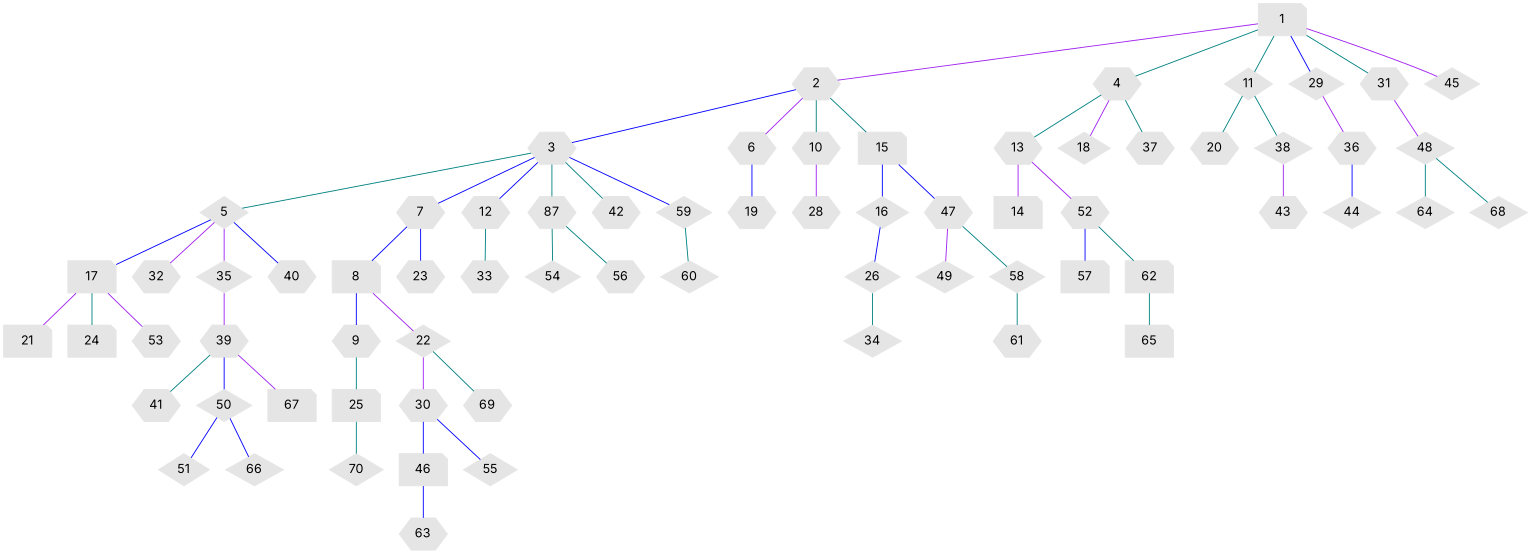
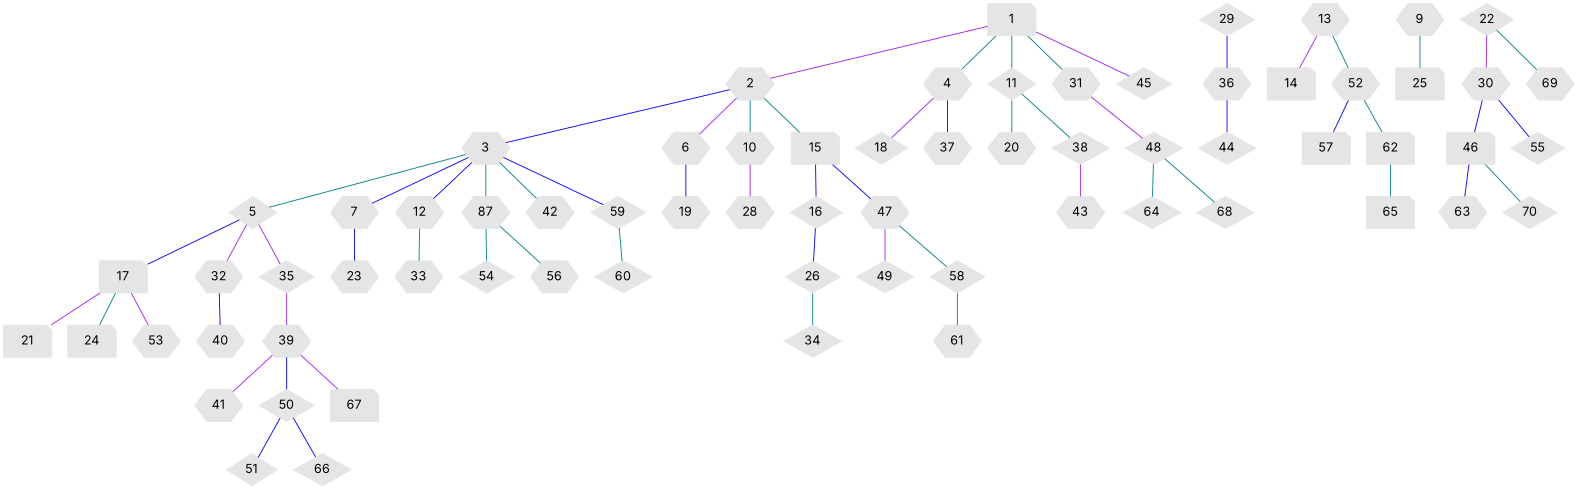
(1300, 54) -> none
(1333, 114) -> (1227, 52)
(1068, 116) -> none
(1134, 116) -> (948, 116)
(1052, 180) -> (1341, 52)
(256, 243) -> (220, 309)
(356, 277) -> none
(190, 373) -> (253, 373)
(356, 438) -> (1503, 183)
